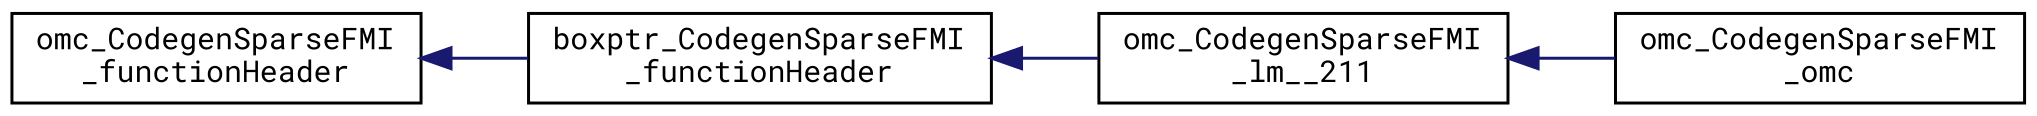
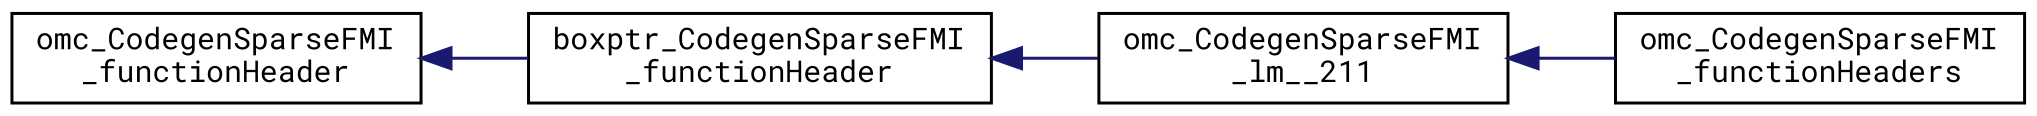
(1820, 58) -> (1820, 58)
